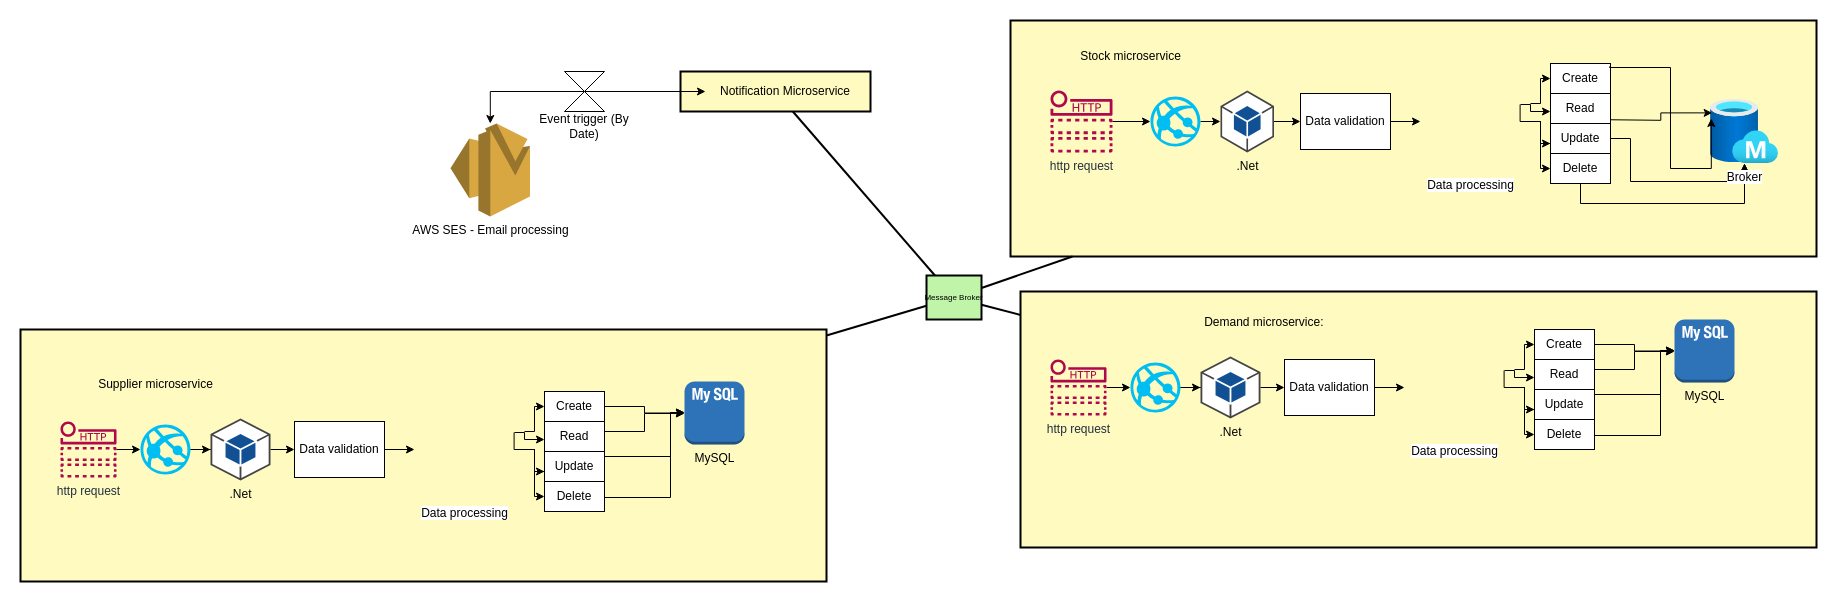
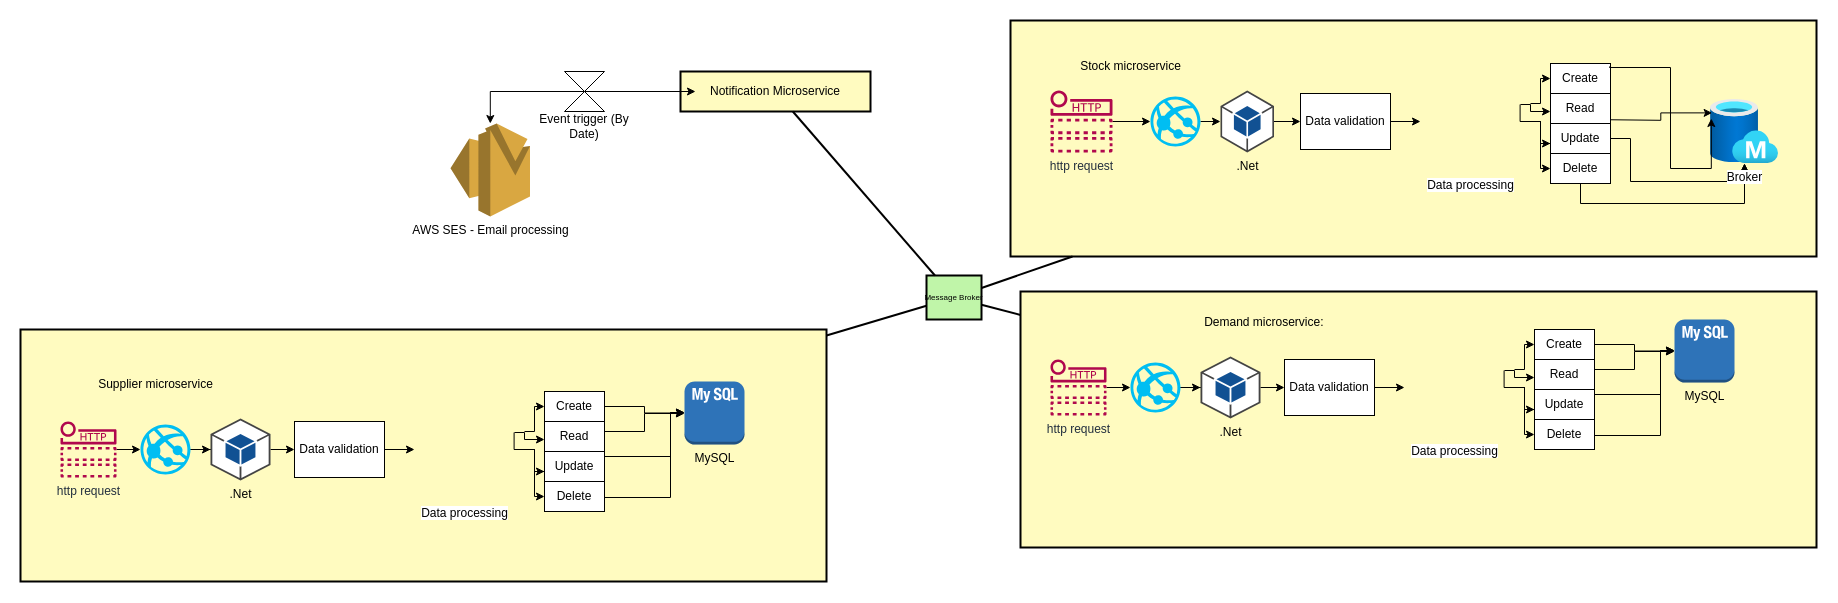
(1131, 57) -> (1131, 67)
(786, 92) -> (776, 92)
